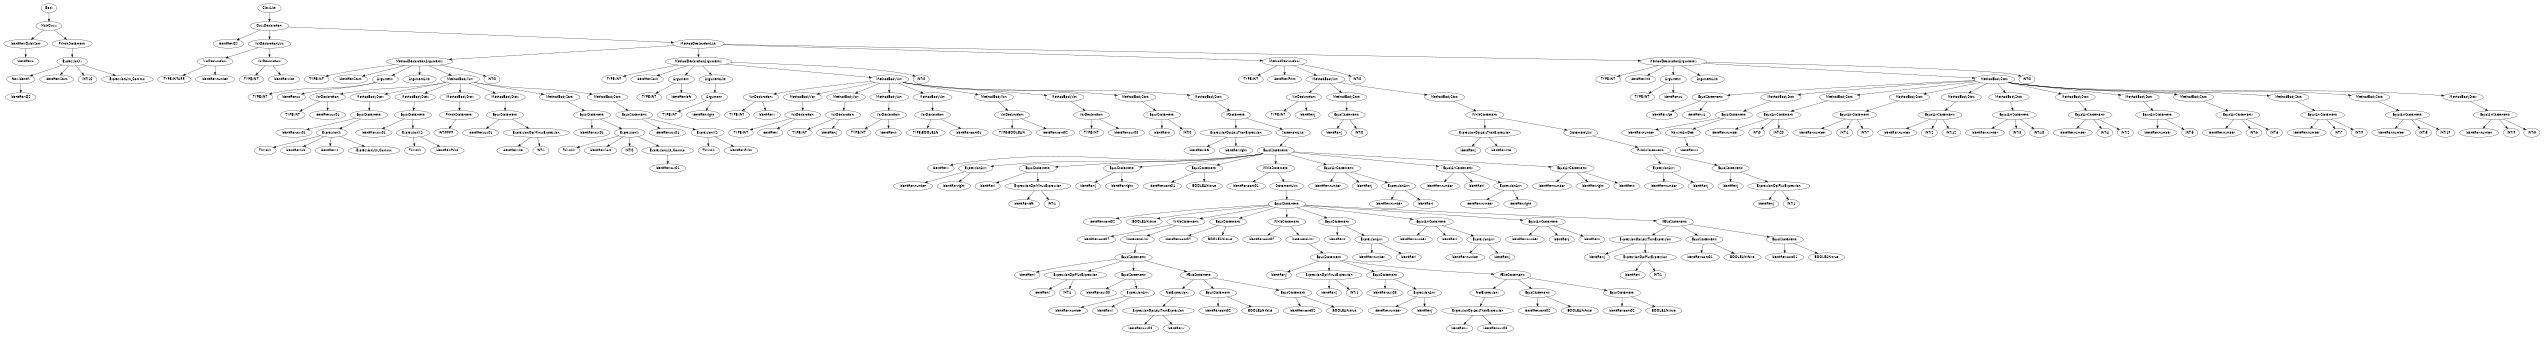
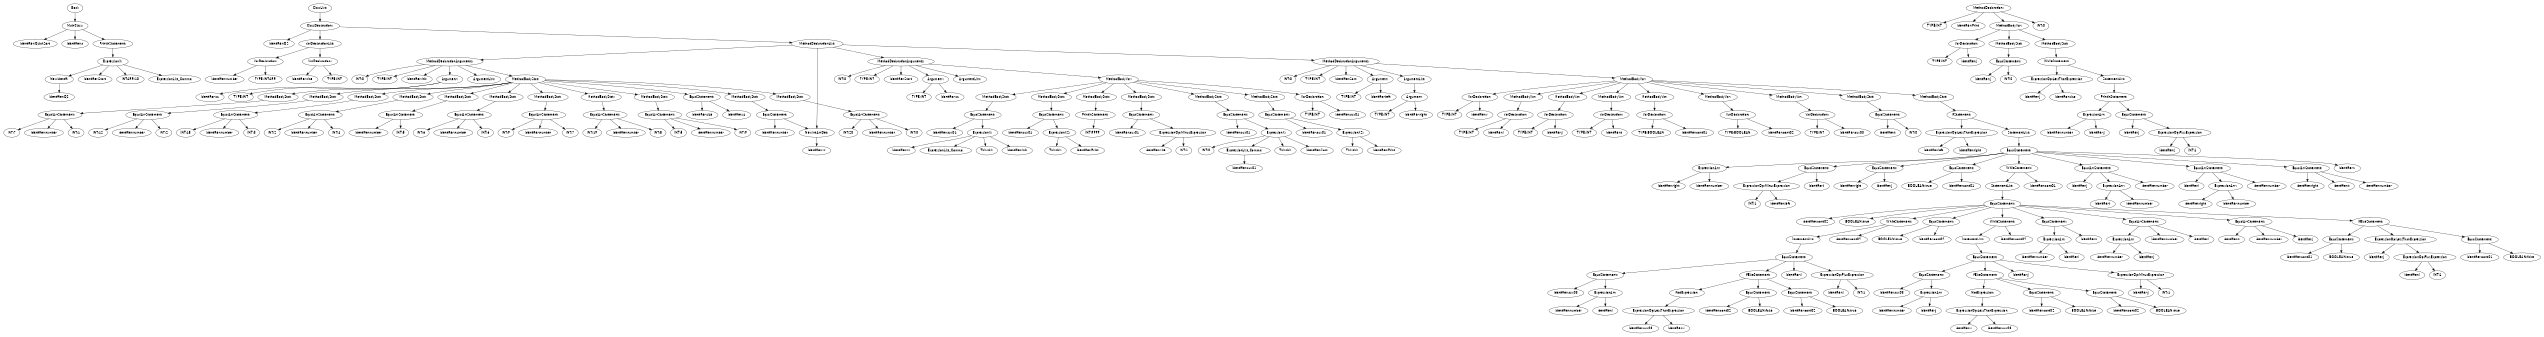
(26, 51) -> (75, 34)
(992, 53) -> (817, 87)
(88, 79) -> (130, 79)
